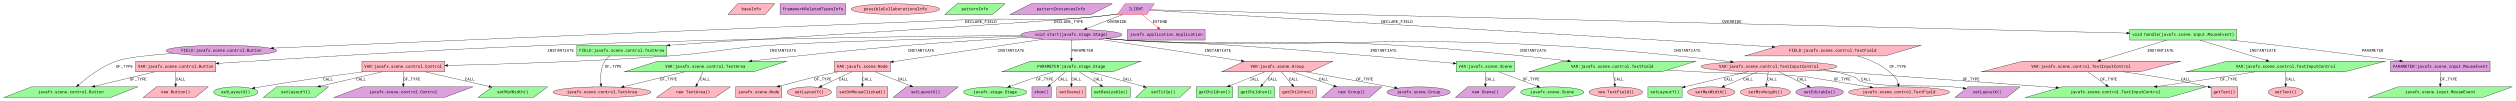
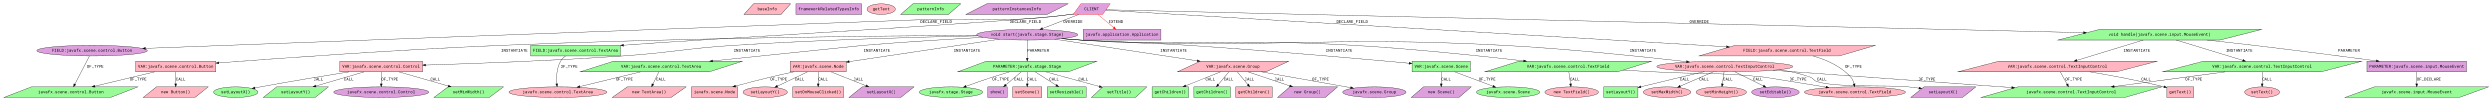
(895, 9) -> (881, 9)
(1069, 22) -> (1025, 22)
(2183, 35) -> (2160, 35)
(2449, 79) -> (2429, 79)
(403, 92) -> (381, 92)
